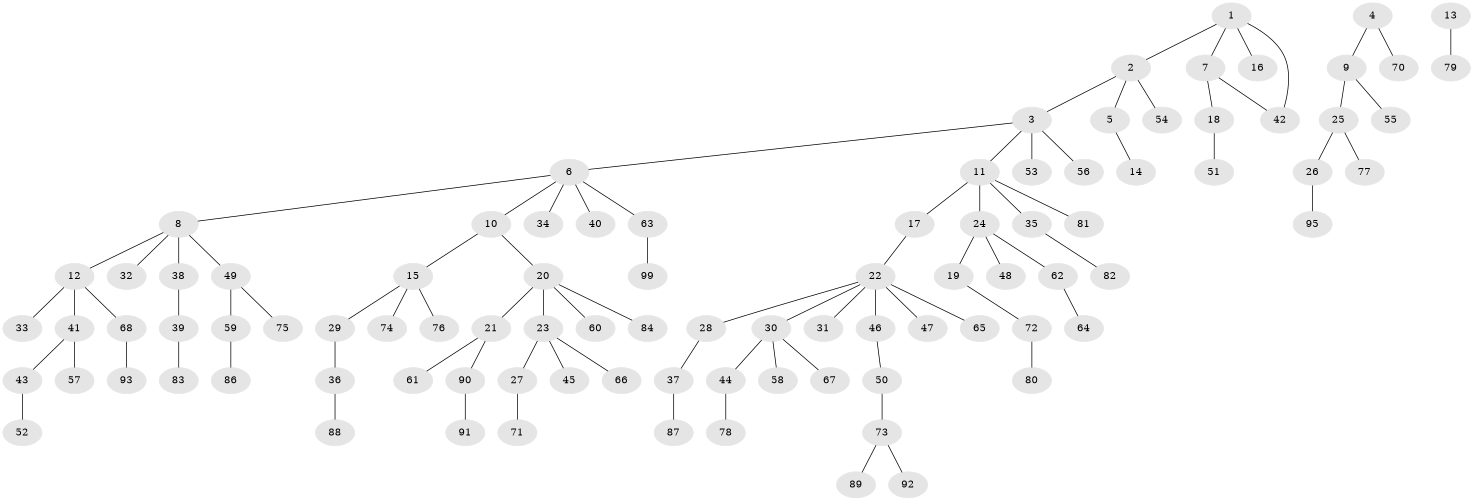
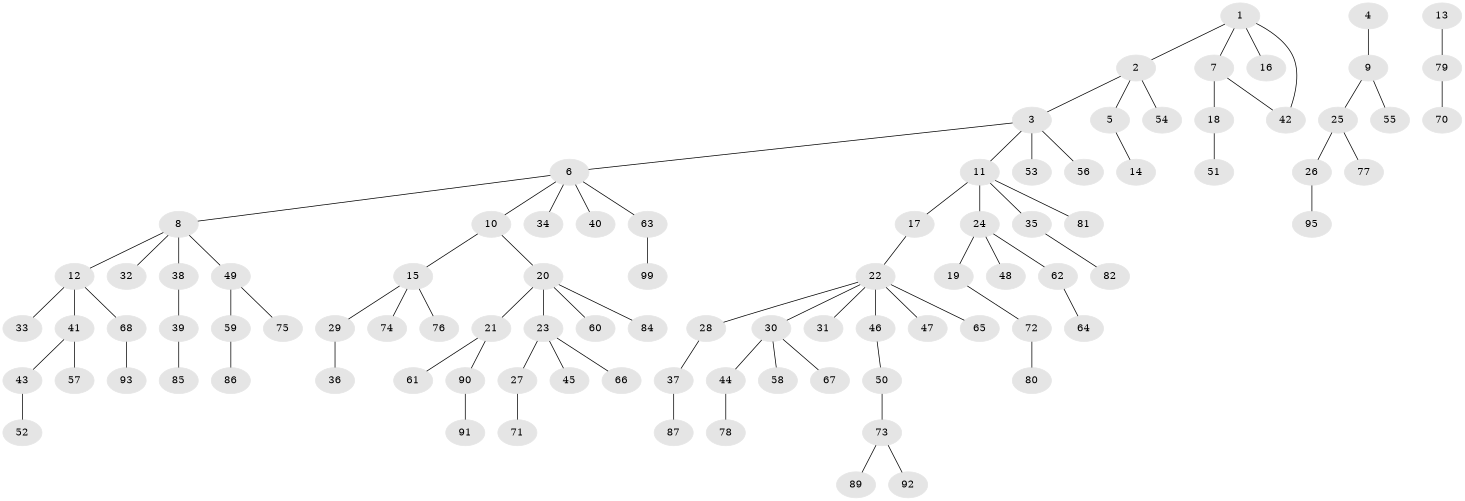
(1386, 42) -> (1442, 94)
(179, 381) -> (179, 381)
(335, 433) -> none
